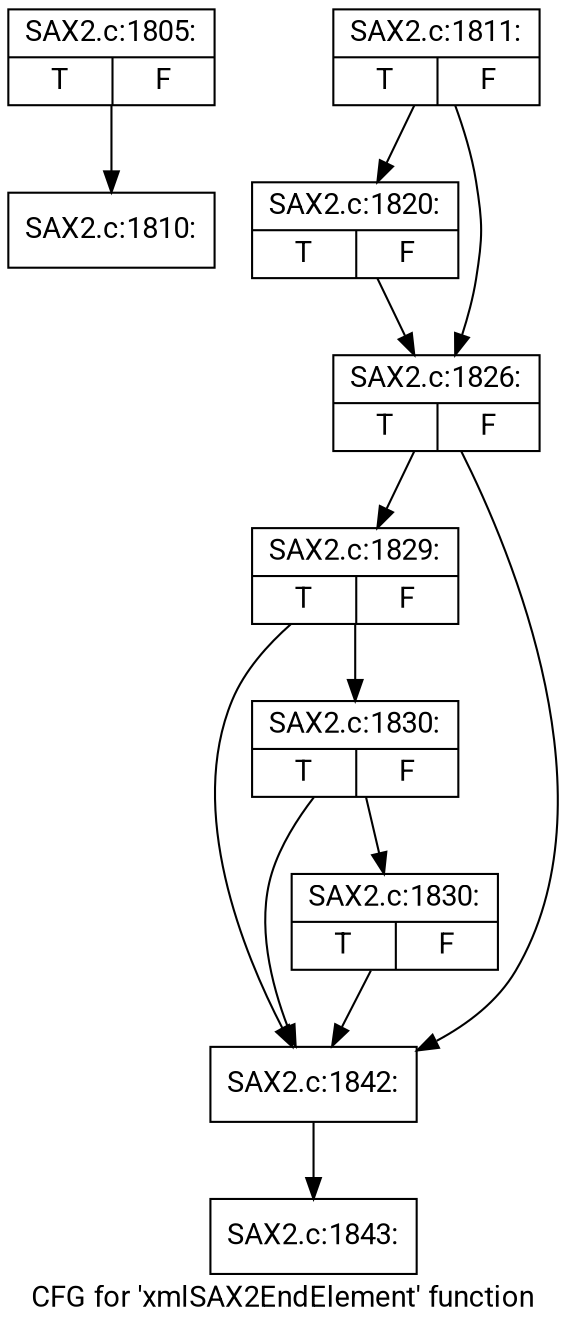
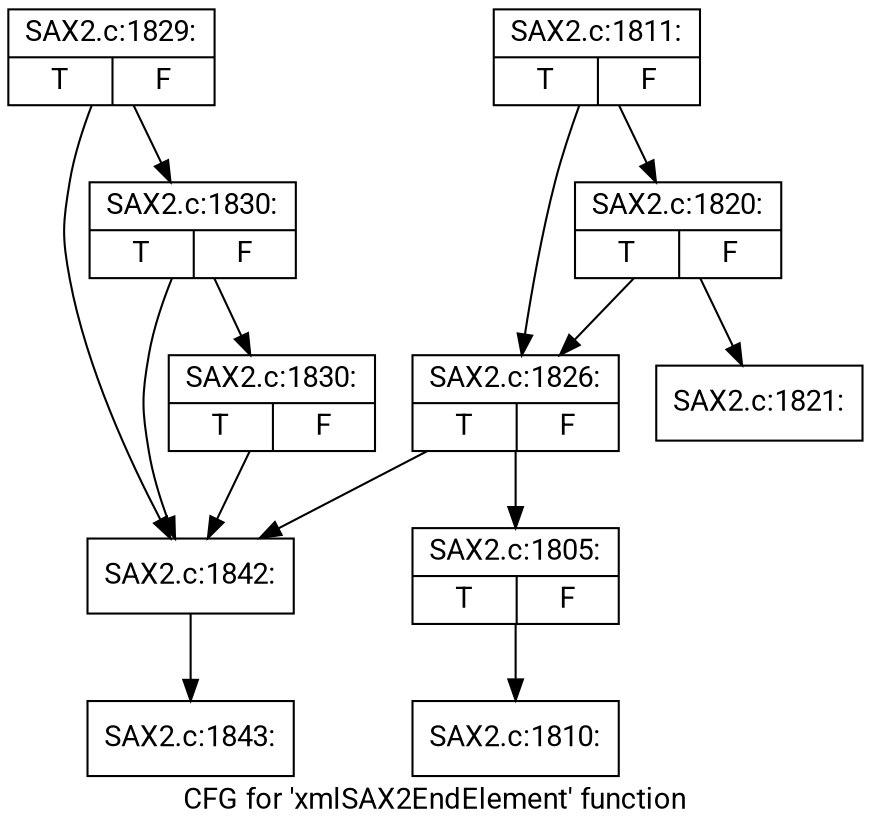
none -> (759, 403)
(400, 480) -> (516, 479)
